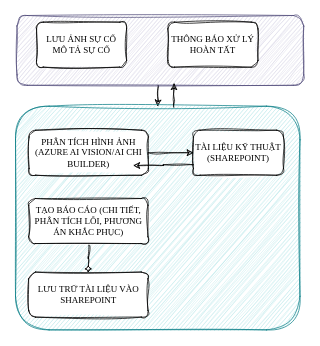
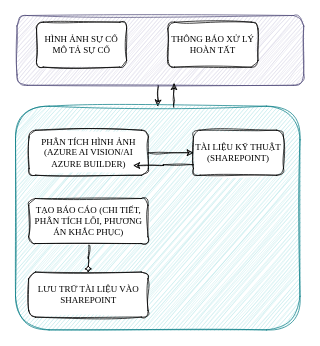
(81, 45) -> (81, 45)
(89, 153) -> (89, 153)
